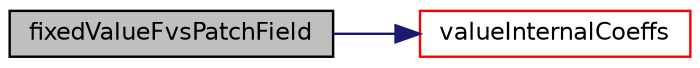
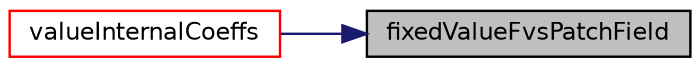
(364, 34) -> (312, 34)
